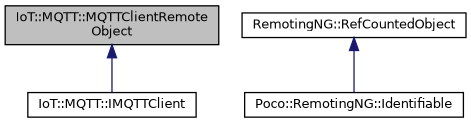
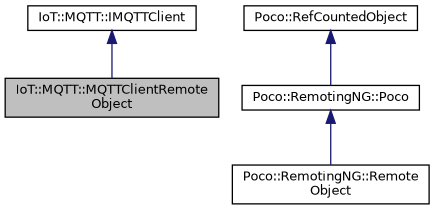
(354, 25) -> (331, 18)
(112, 75) -> (112, 61)
(354, 105) -> (331, 98)
none -> (331, 184)
